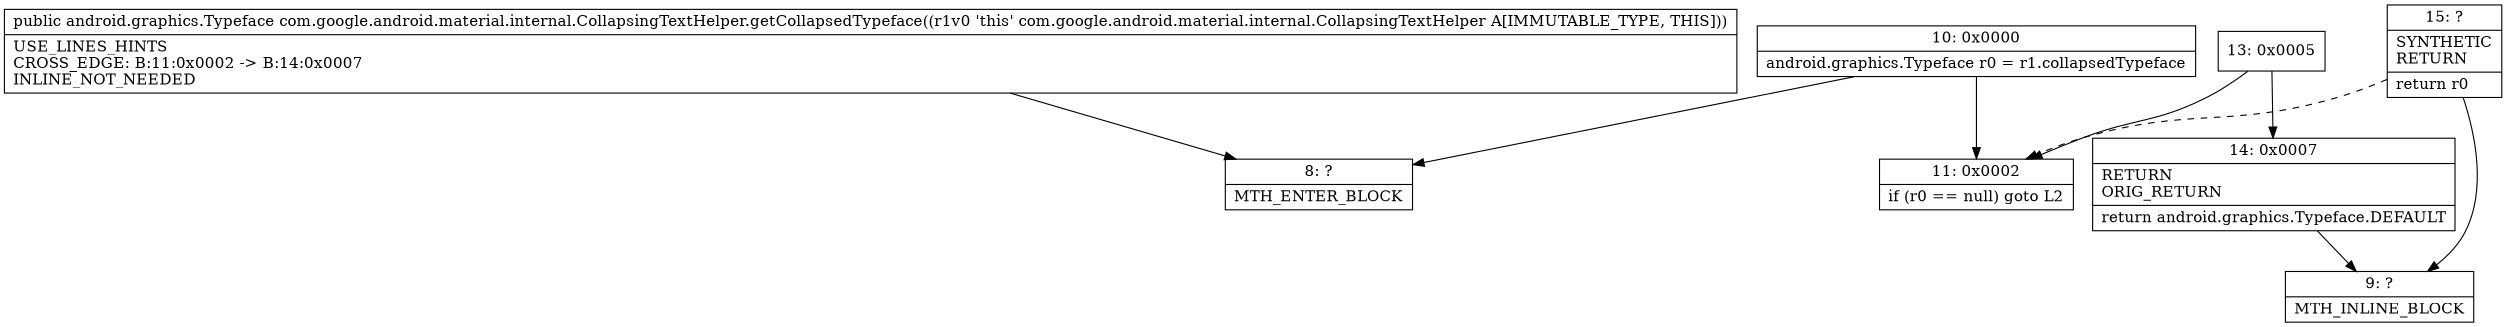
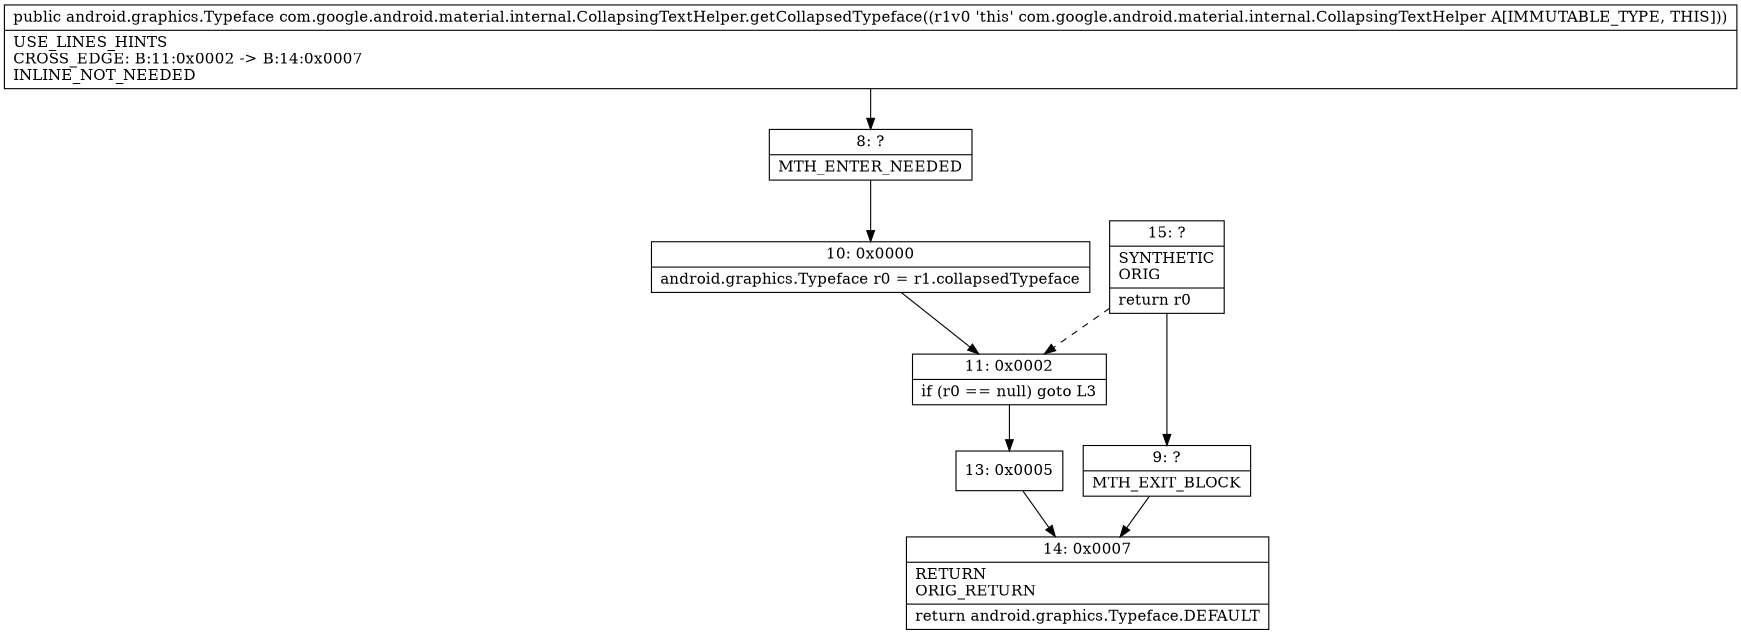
(2432, 59) -> (1140, 275)
(2164, 115) -> (1009, 422)
(1639, 120) -> (871, 205)
(1319, 197) -> (871, 167)
(1976, 197) -> (1009, 392)
(2333, 247) -> (1138, 512)
(2380, 309) -> (1167, 483)
